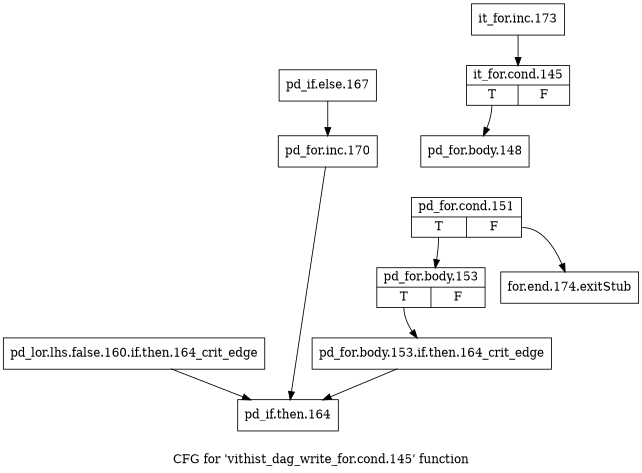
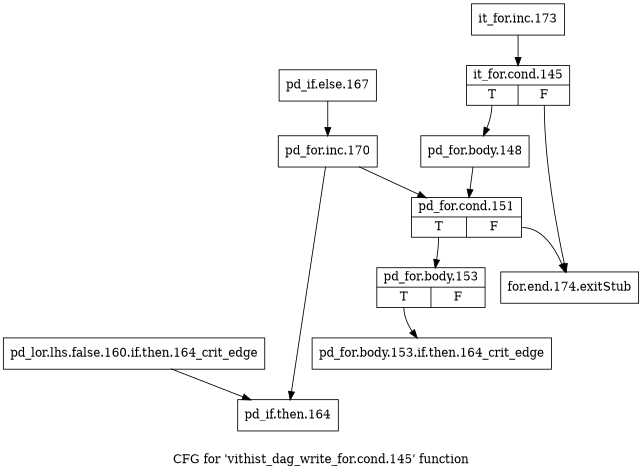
none -> (472, 178)
none -> (389, 180)
none -> (550, 185)
(364, 383) -> none
